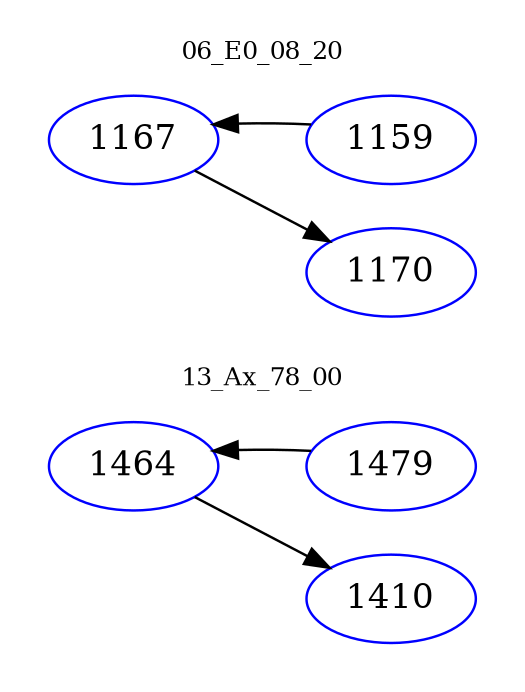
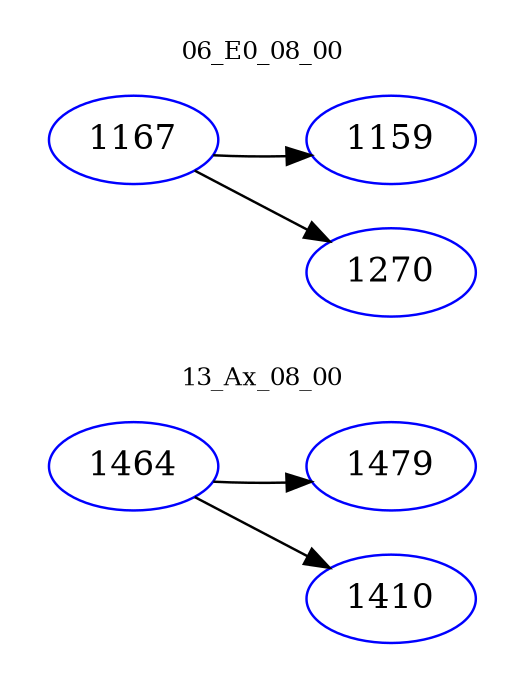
(262, 53) -> (262, 53)
(275, 123) -> (250, 156)
(391, 272) -> (391, 272)
(262, 379) -> (262, 379)
(275, 450) -> (250, 483)
